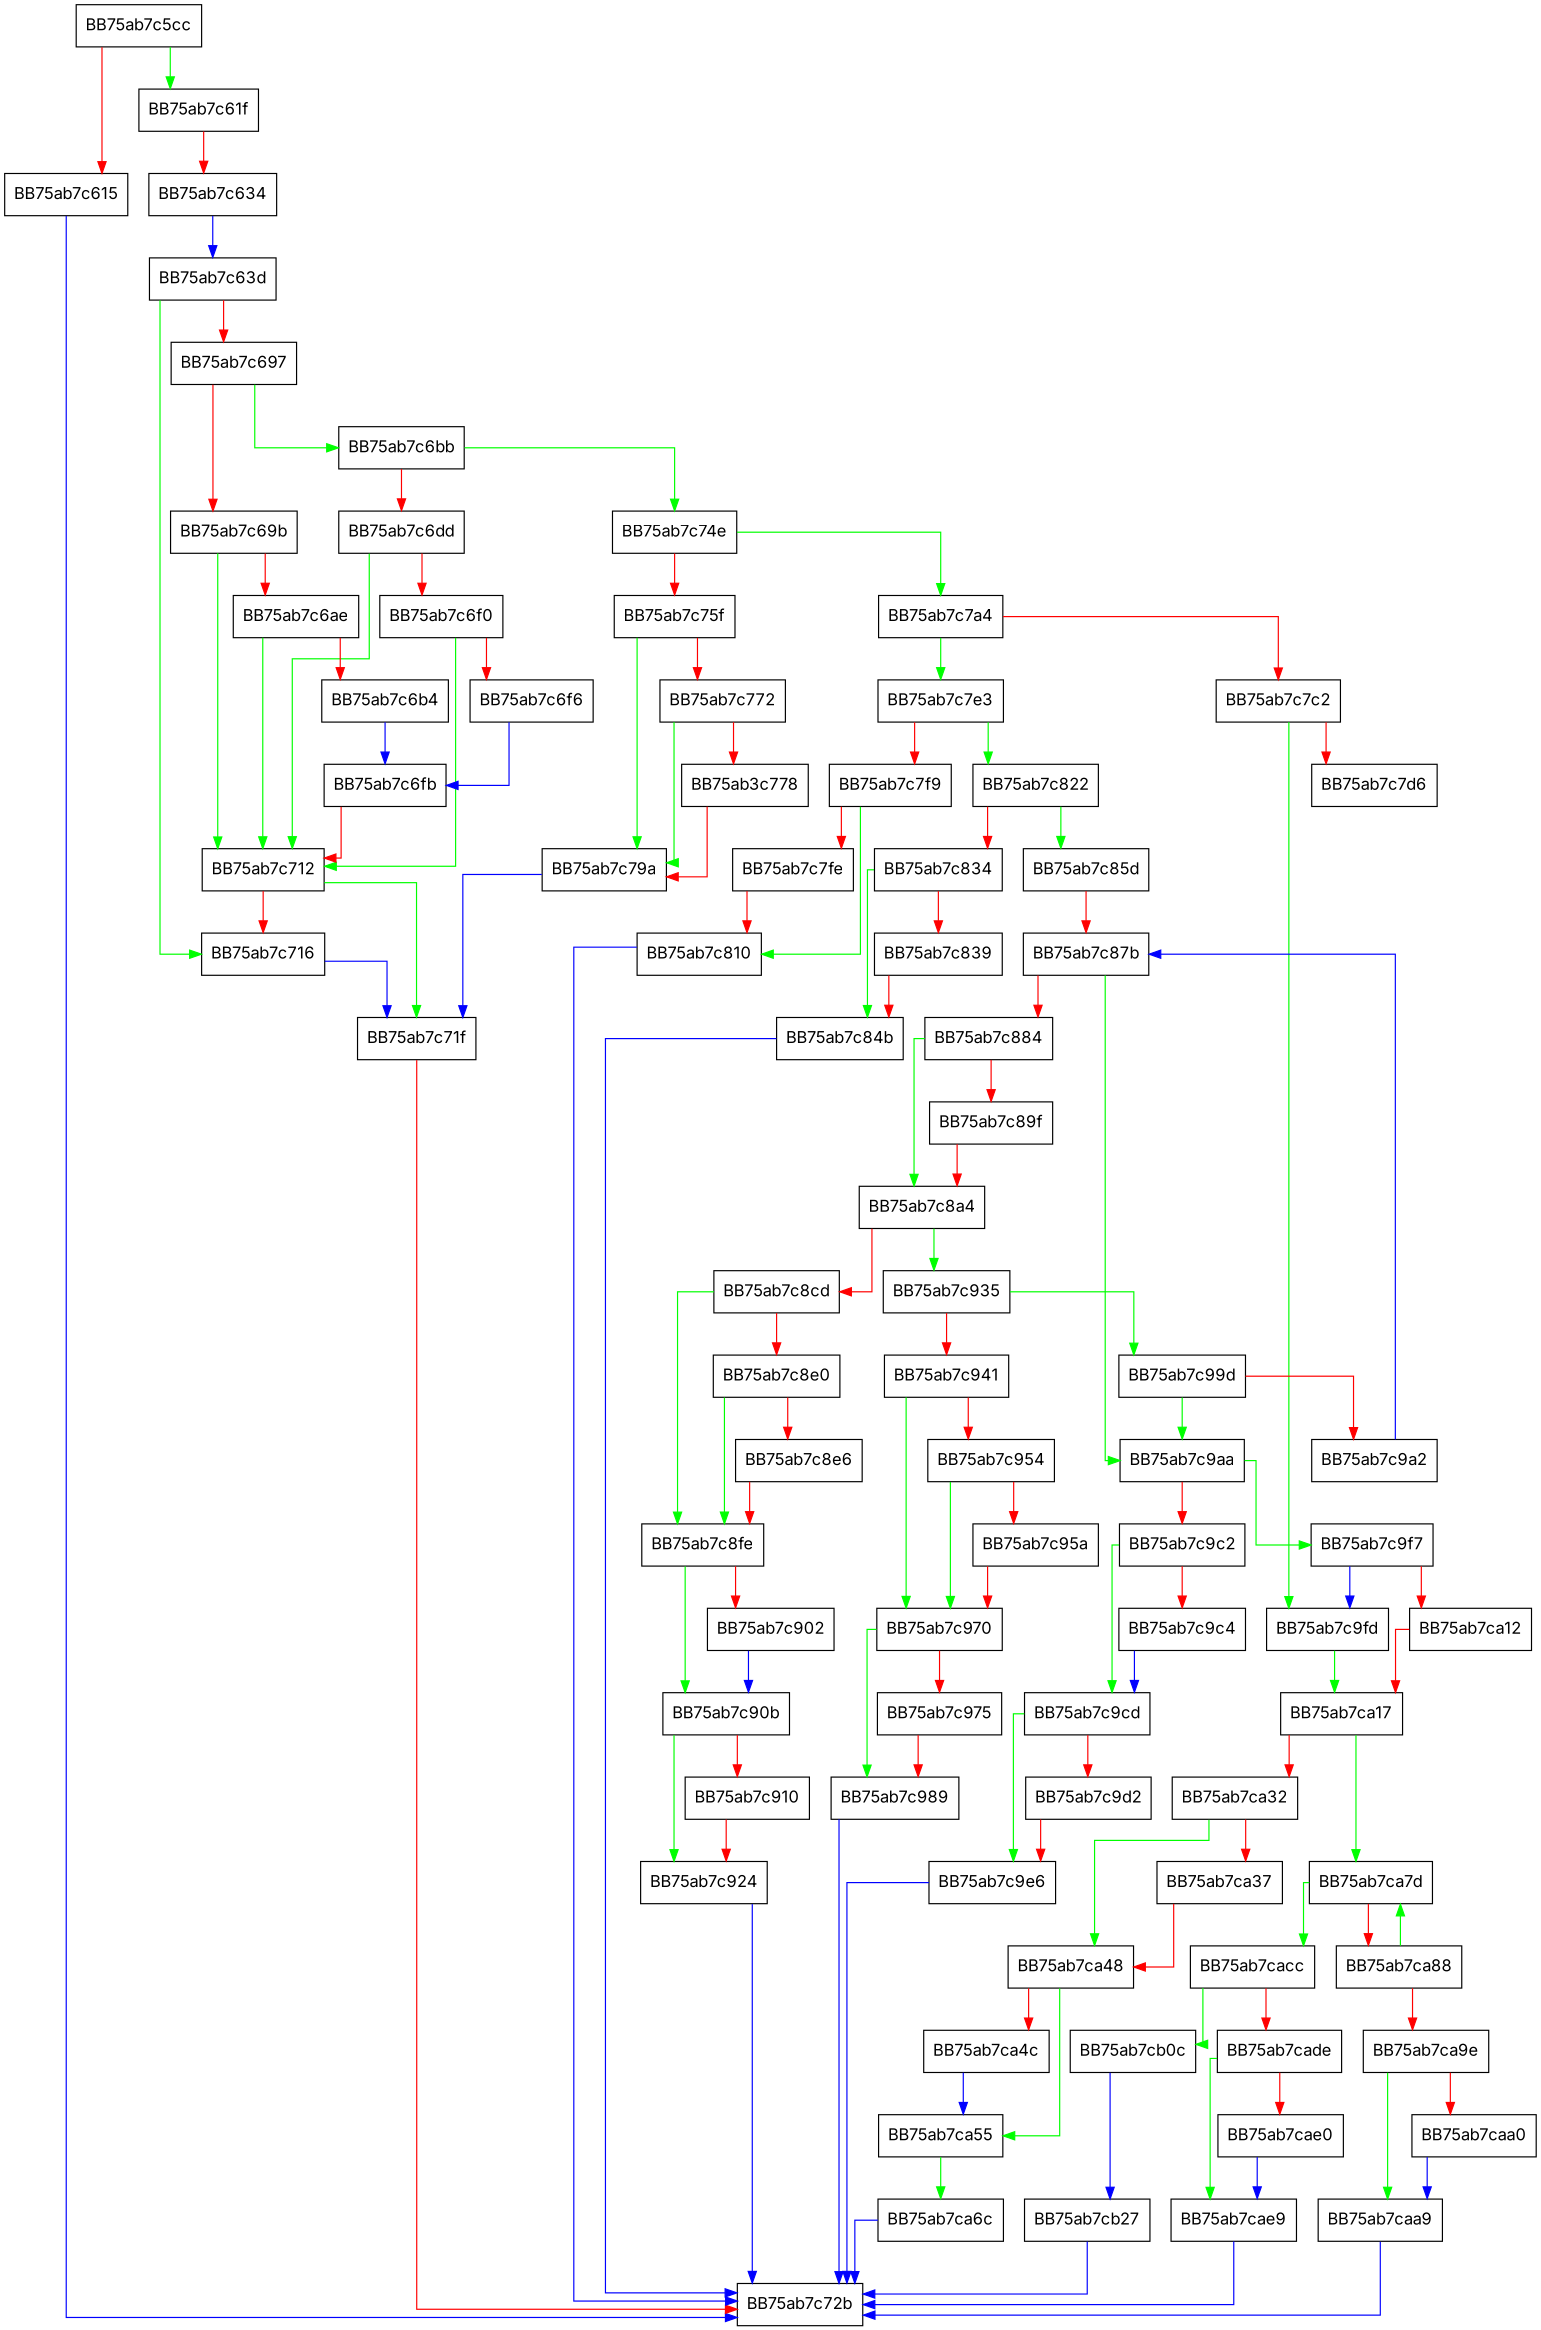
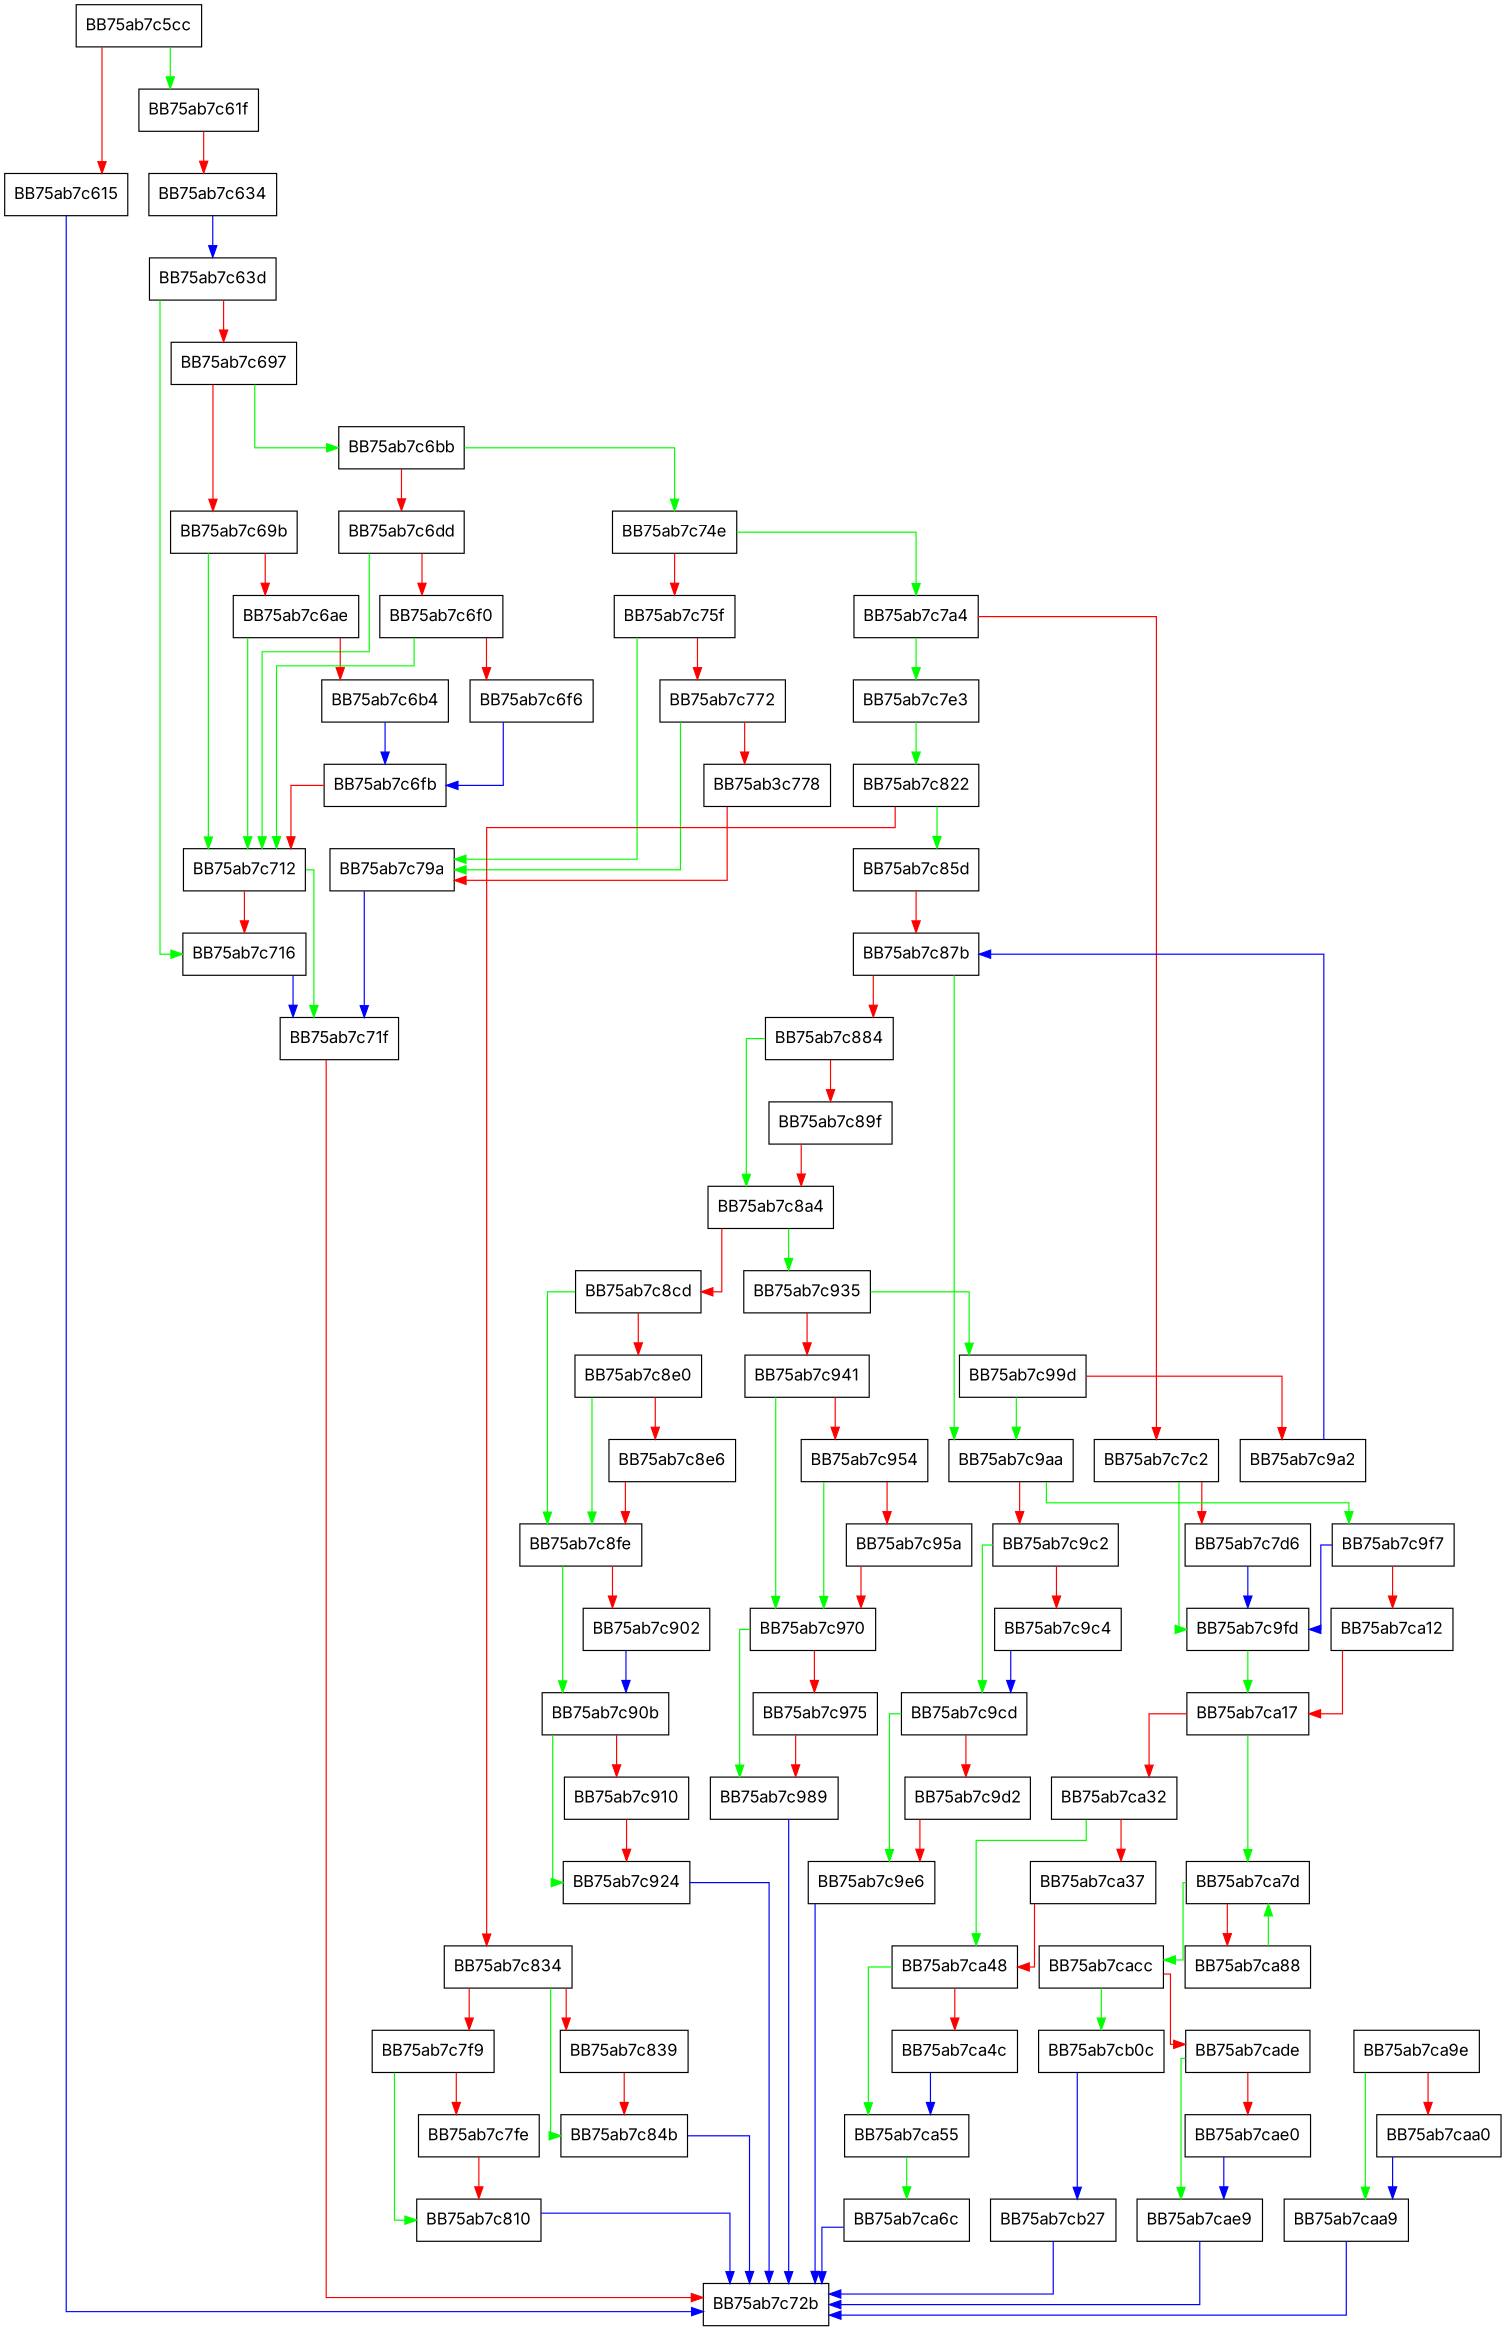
(915, 737) -> (469, 2003)
none -> (1248, 1581)
(1413, 2003) -> none
